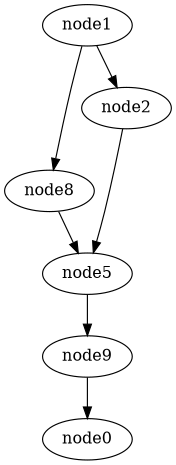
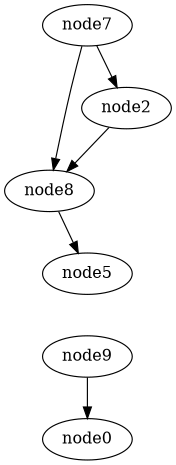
(87, 25) -> (87, 25)
(111, 186) -> (92, 145)
(87, 309) -> none
